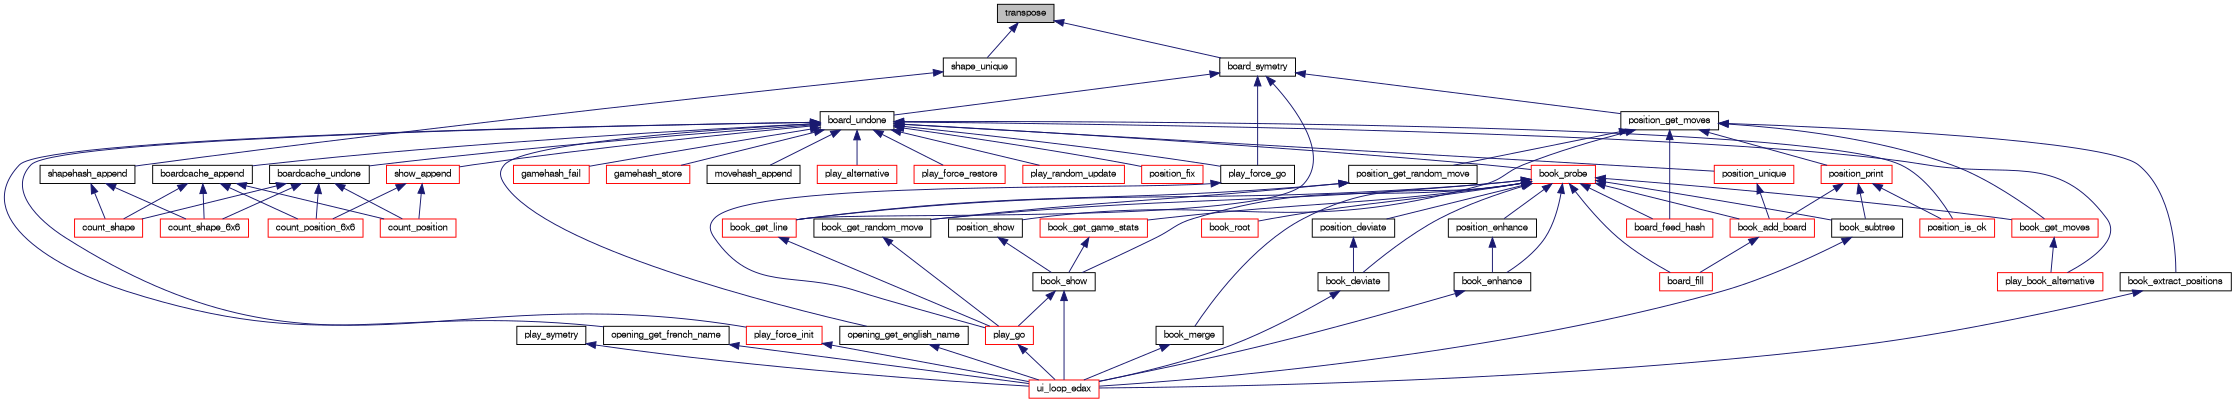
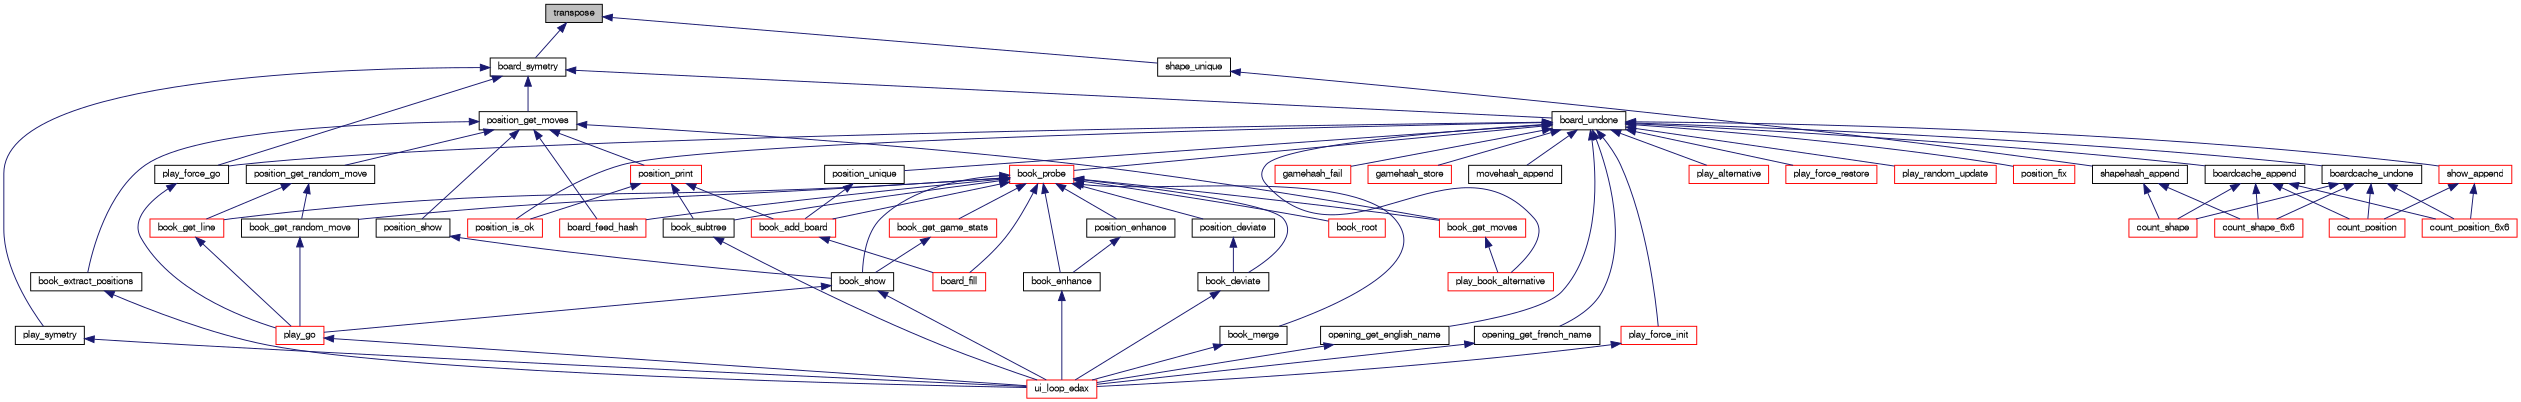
(1754, 174) -> (864, 174)
(1109, 212) -> (146, 93)
